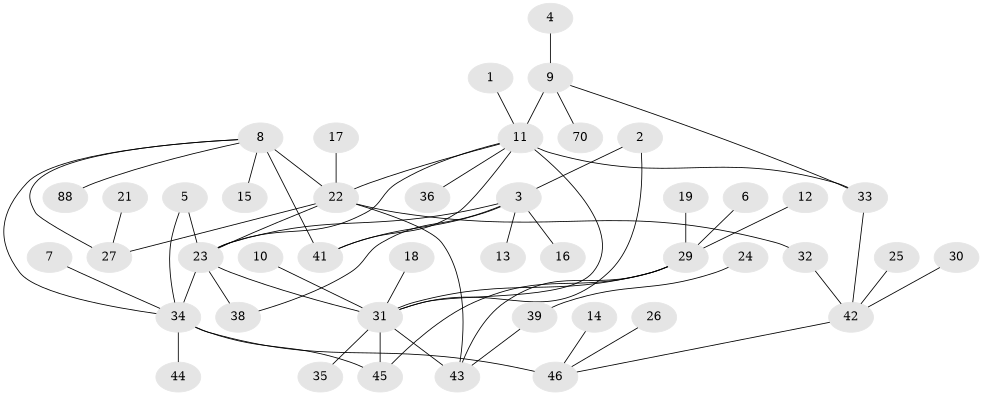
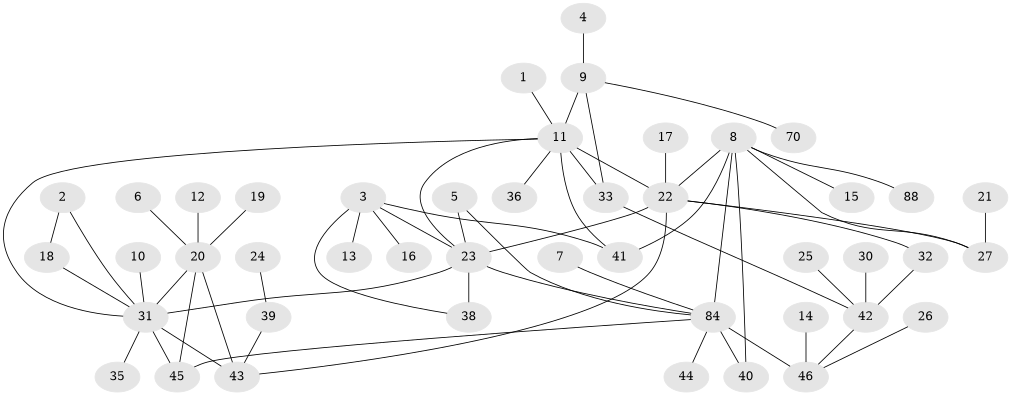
(579, 168) -> (55, 228)
(686, 257) -> (198, 257)
(178, 317) -> (713, 317)
none -> (746, 377)
